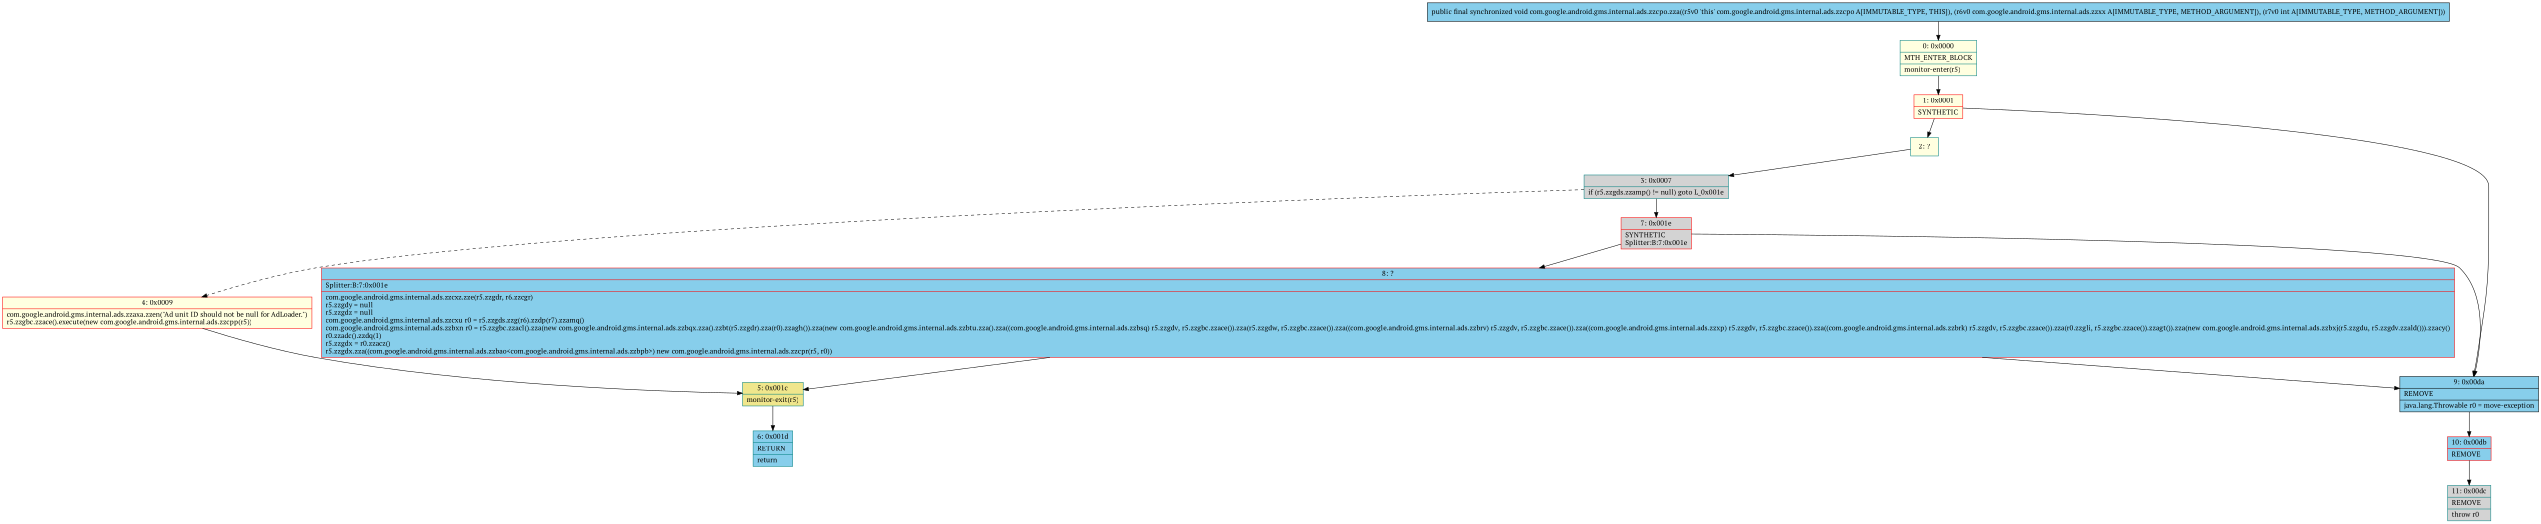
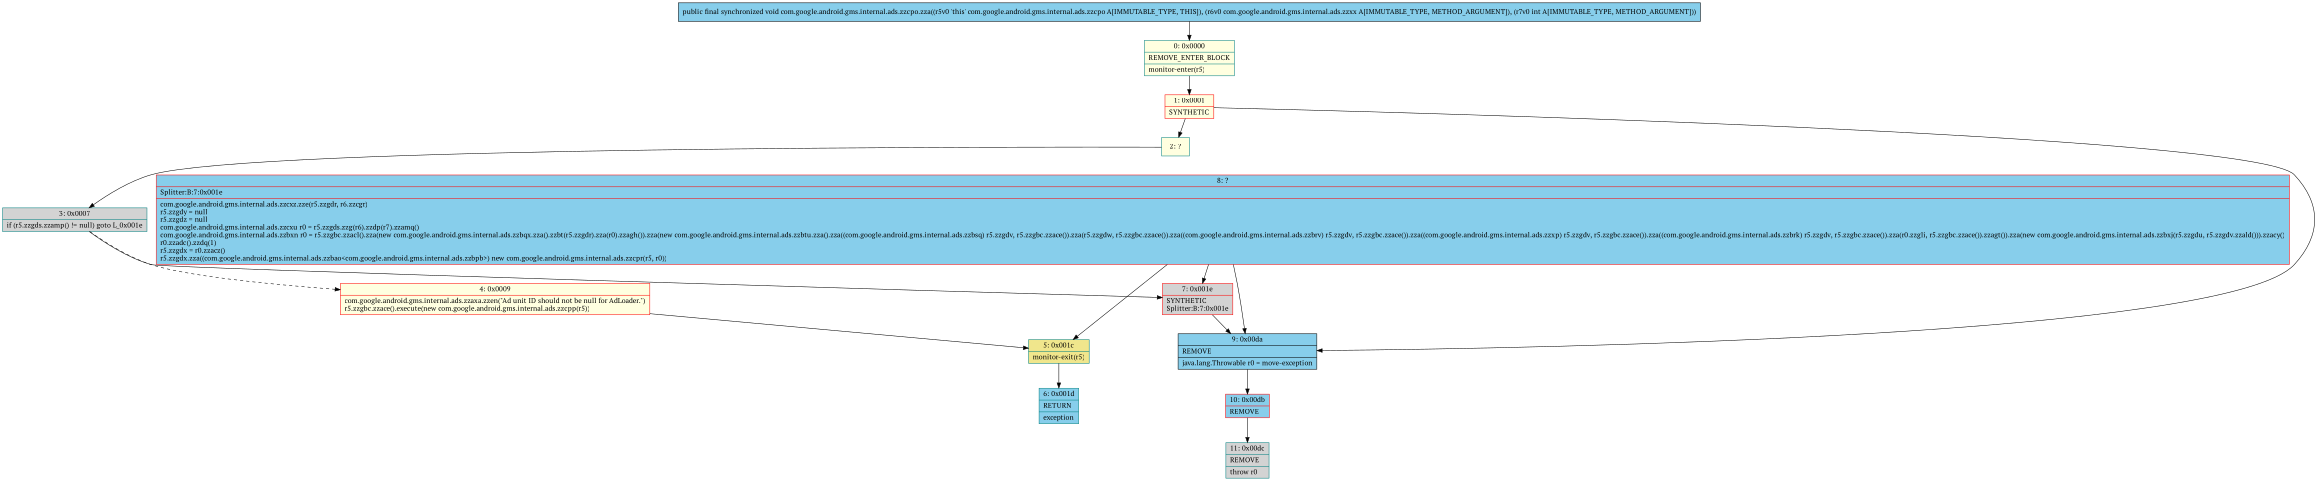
(1938, 58) -> (1189, 58)
(1583, 255) -> (1206, 271)
(767, 460) -> (1059, 418)
